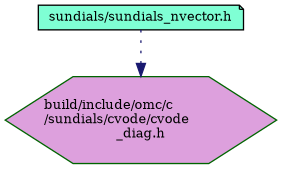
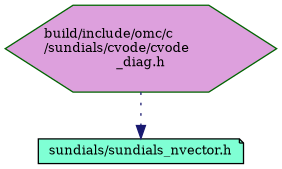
(141, 47) -> (141, 109)
